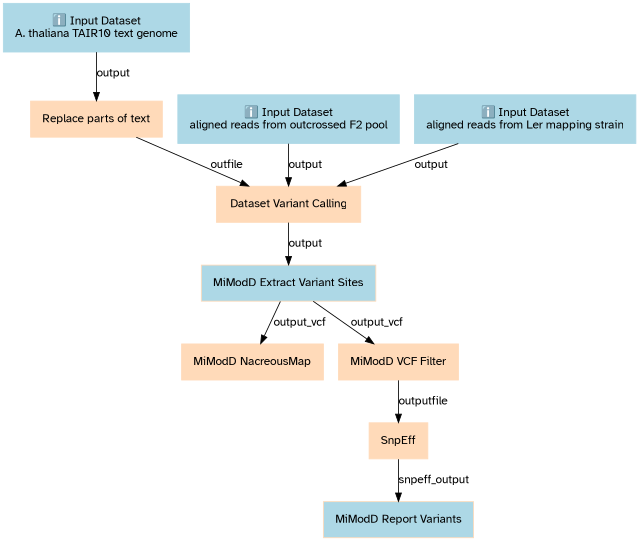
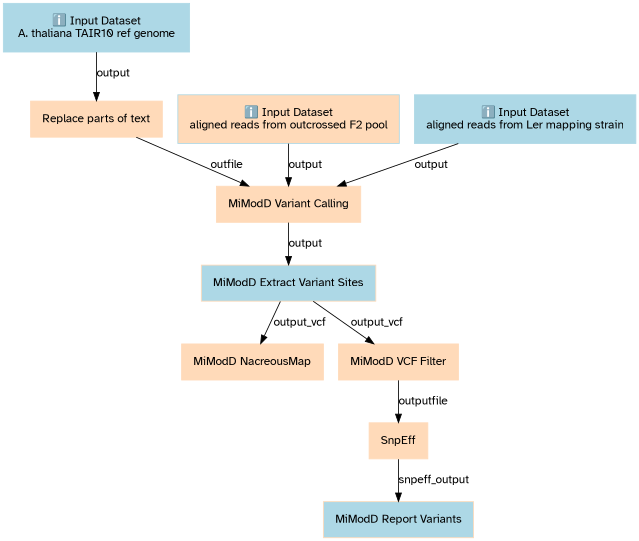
(96, 28) -> (96, 28)
(289, 119) -> (289, 119)
(289, 204) -> (289, 204)
